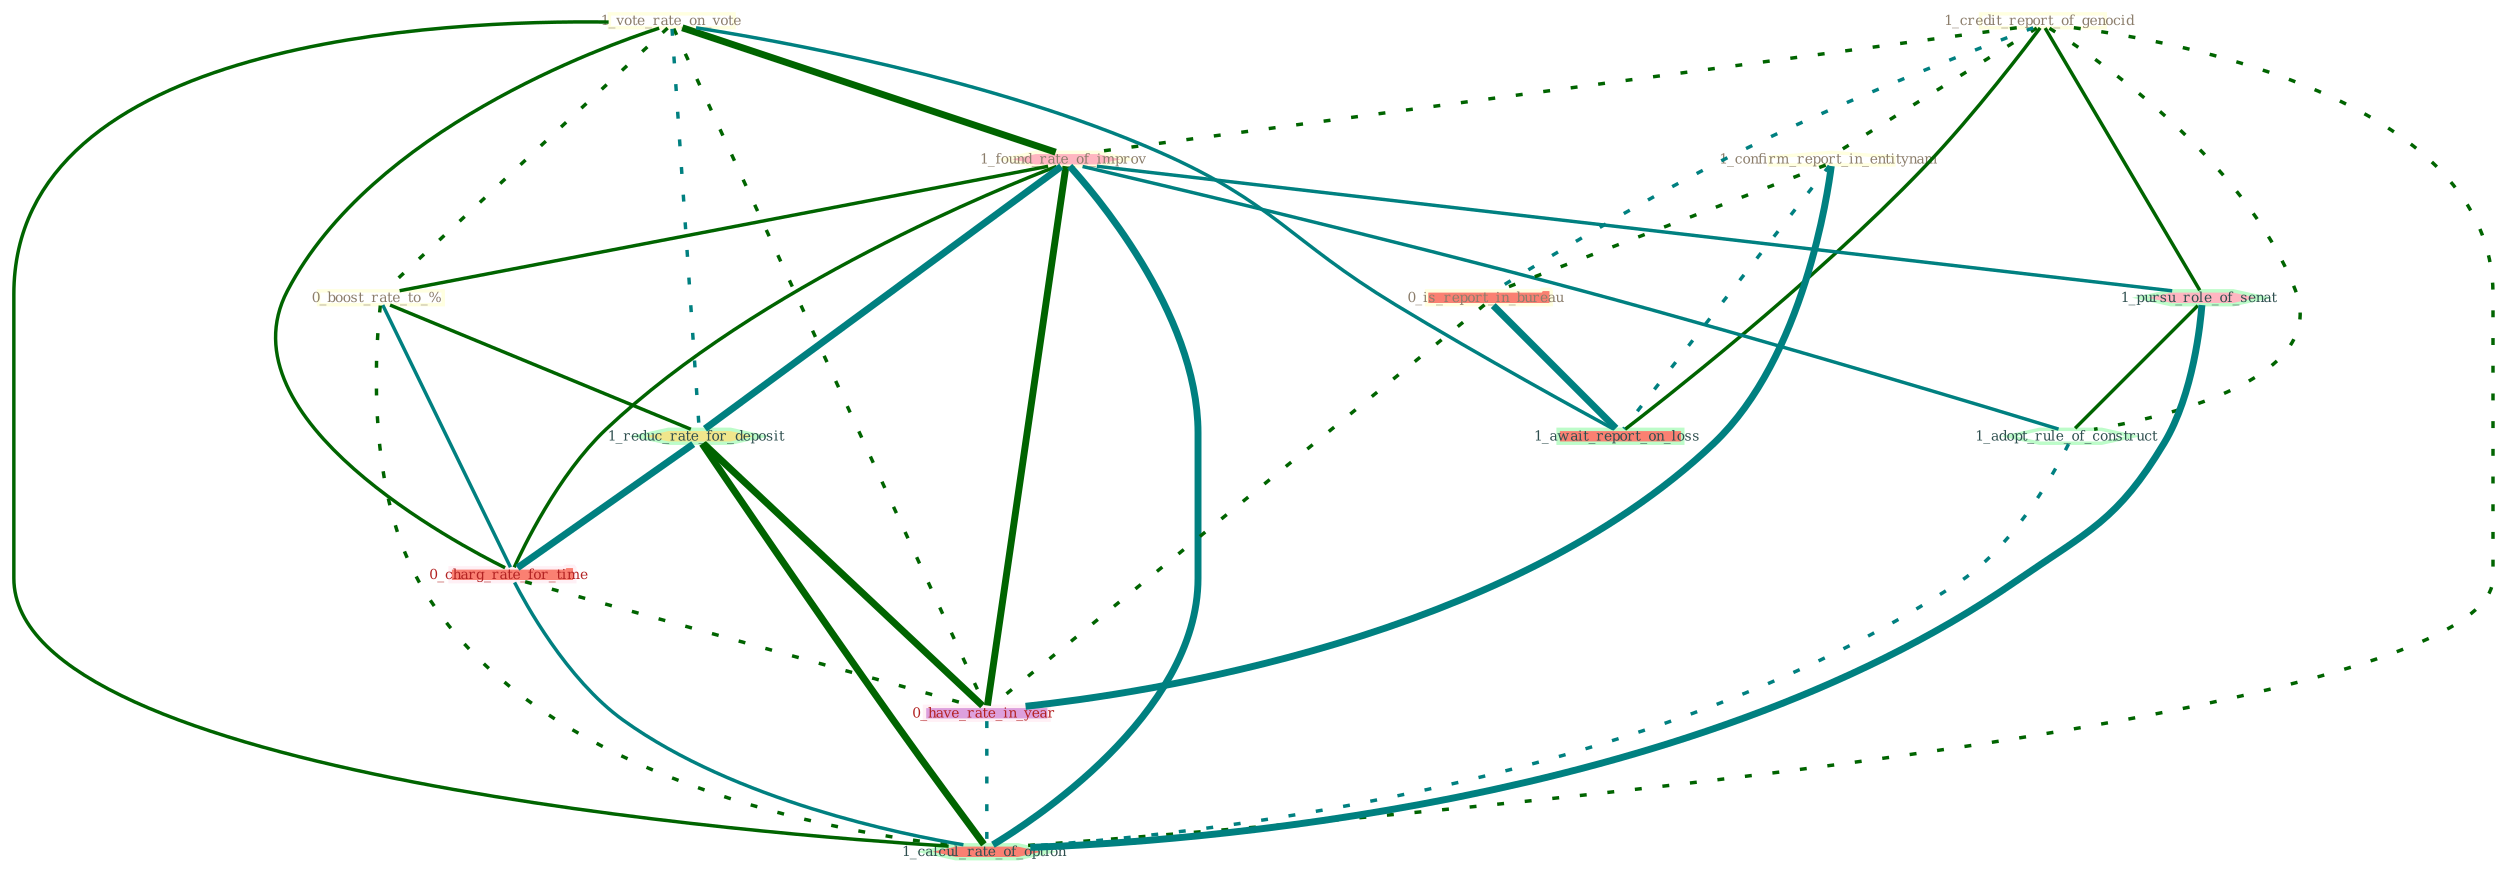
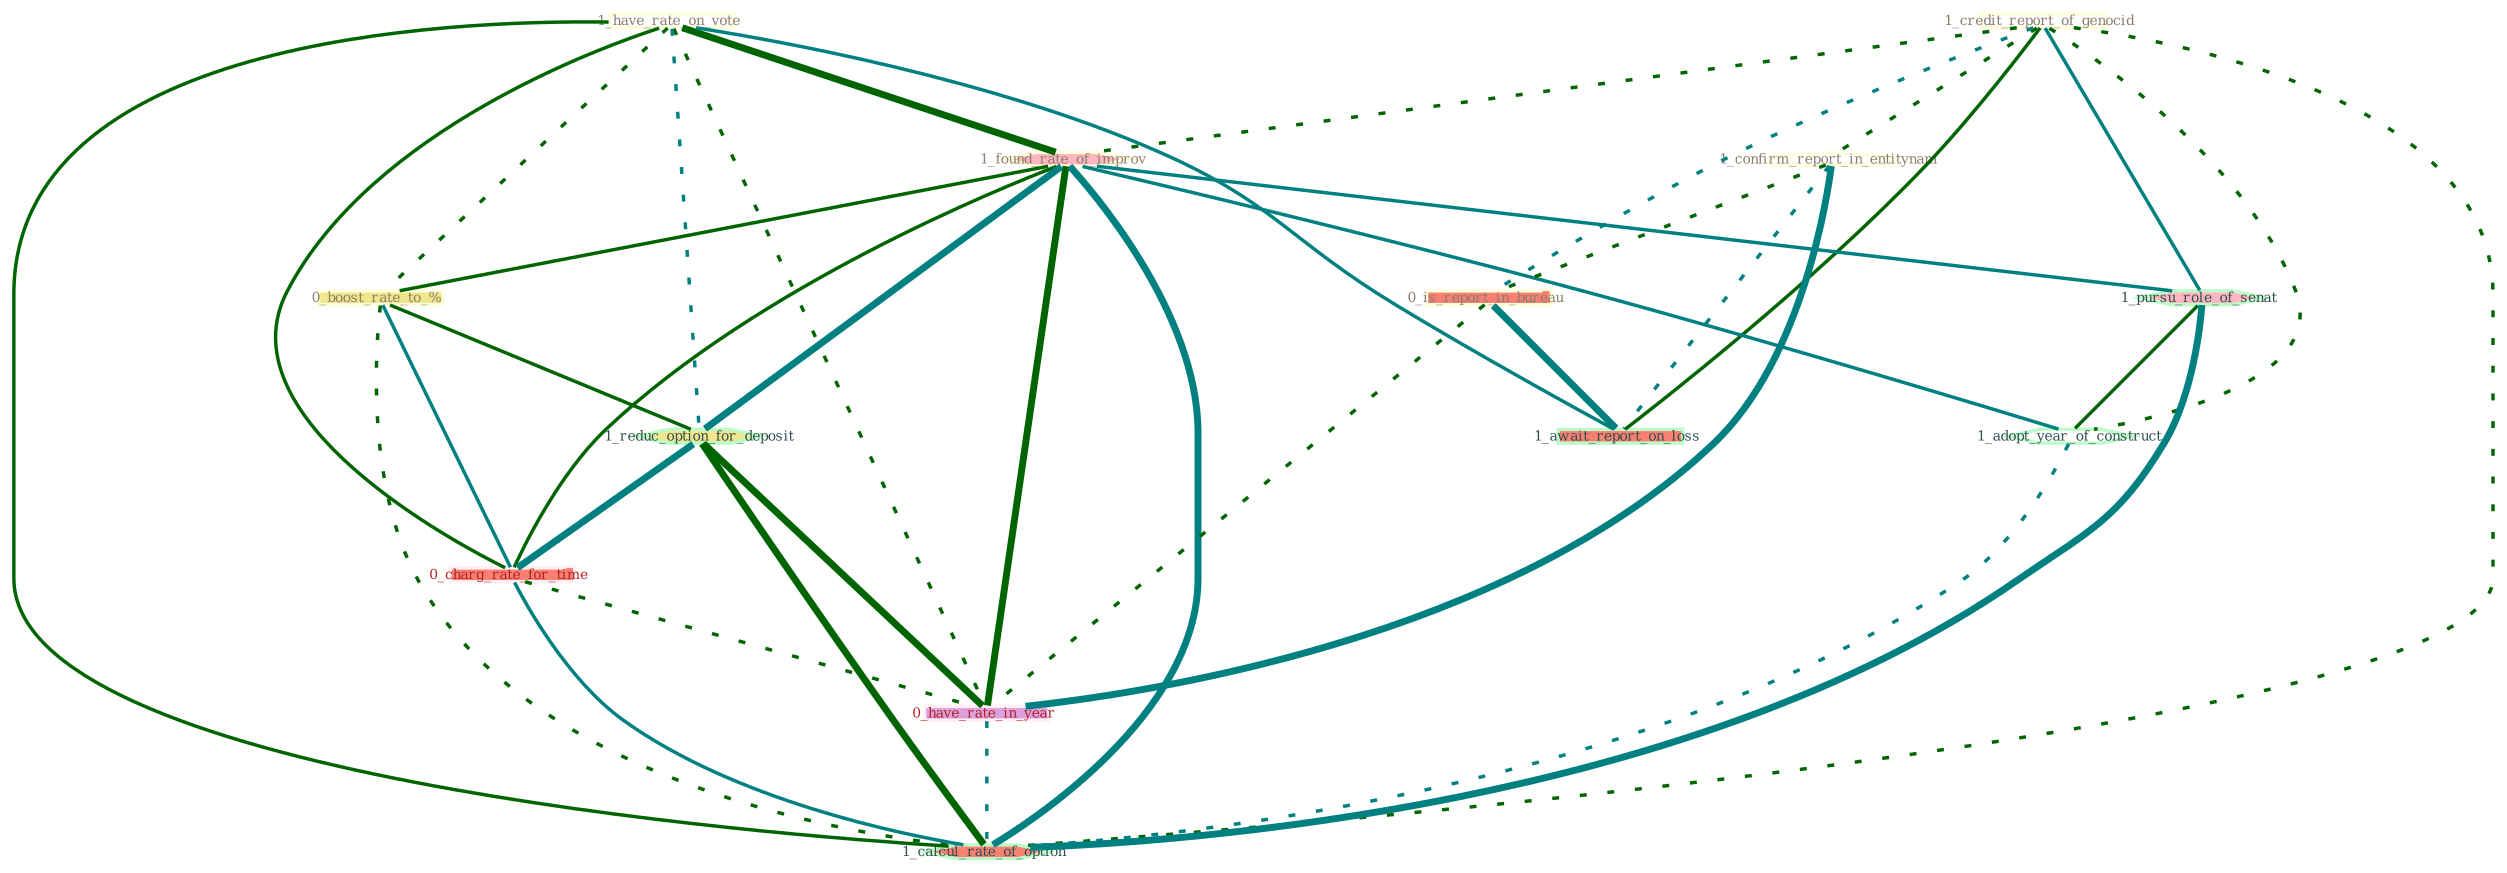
(672, 21) -> (672, 21)
(2122, 159) -> (2122, 159)
(381, 298) -> (381, 298)
(699, 436) -> (699, 436)
(2071, 436) -> (2071, 436)
